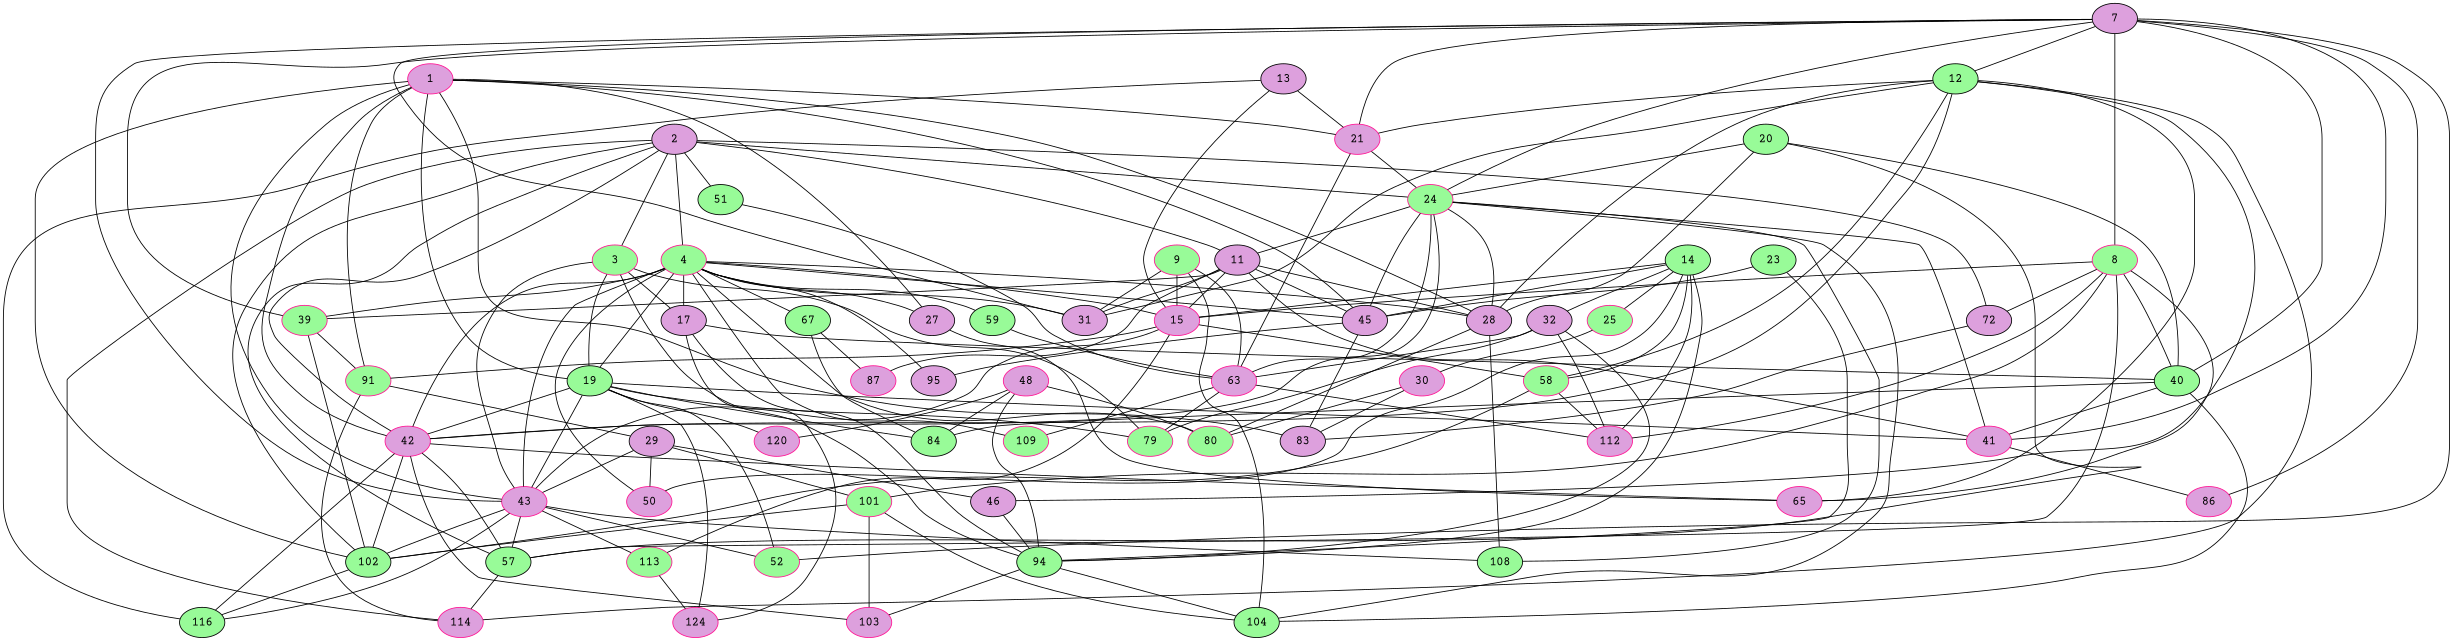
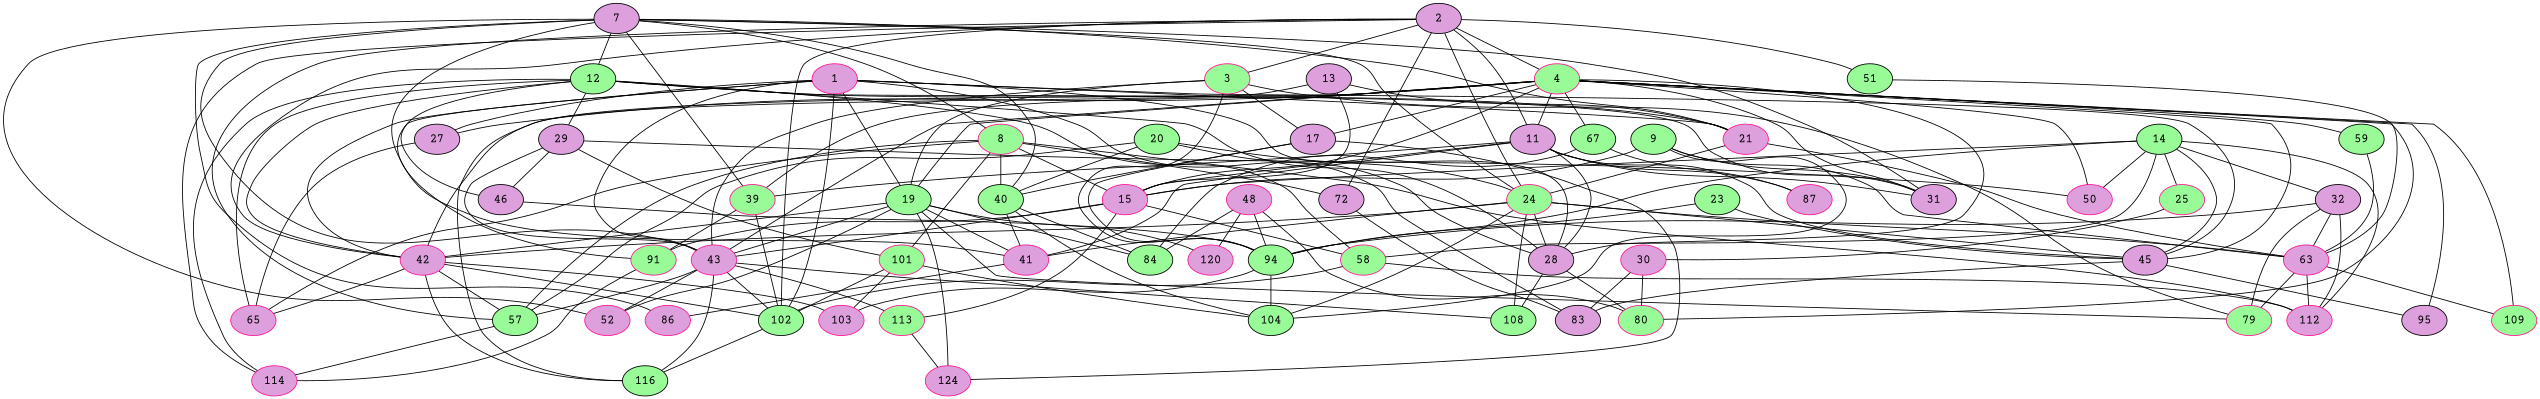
(1345, 226) -> (1545, 109)
(1177, 260) -> (1653, 139)
(516, 412) -> (577, 109)
(777, 562) -> (607, 320)
